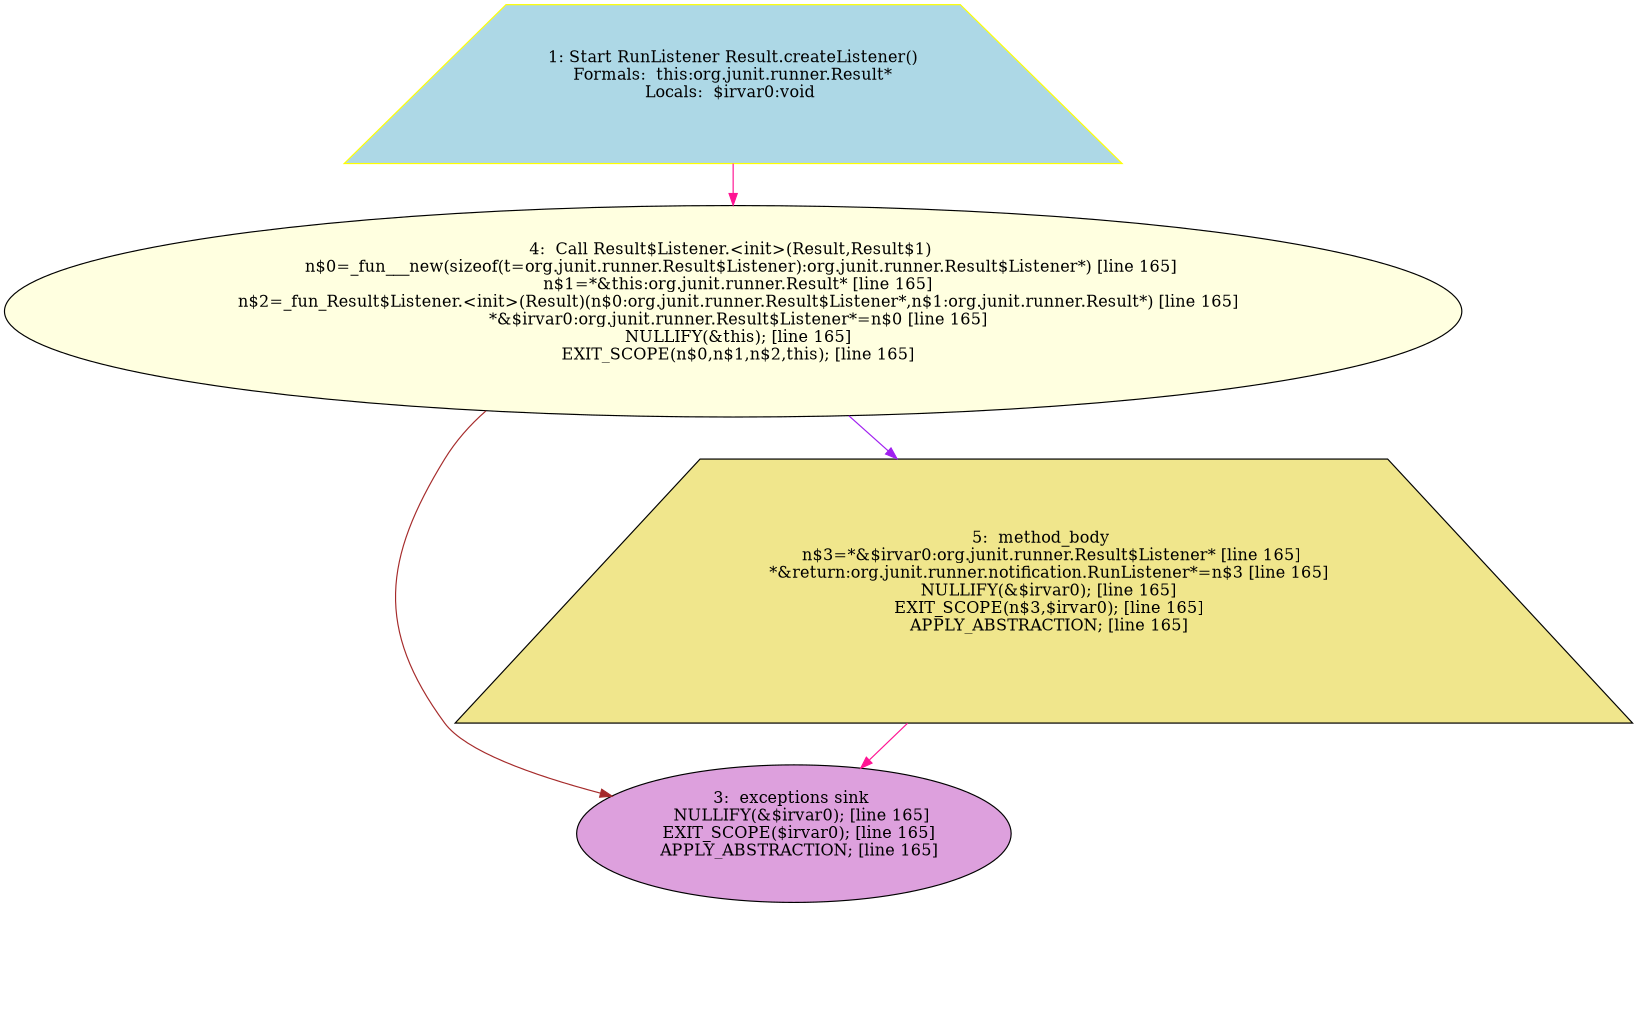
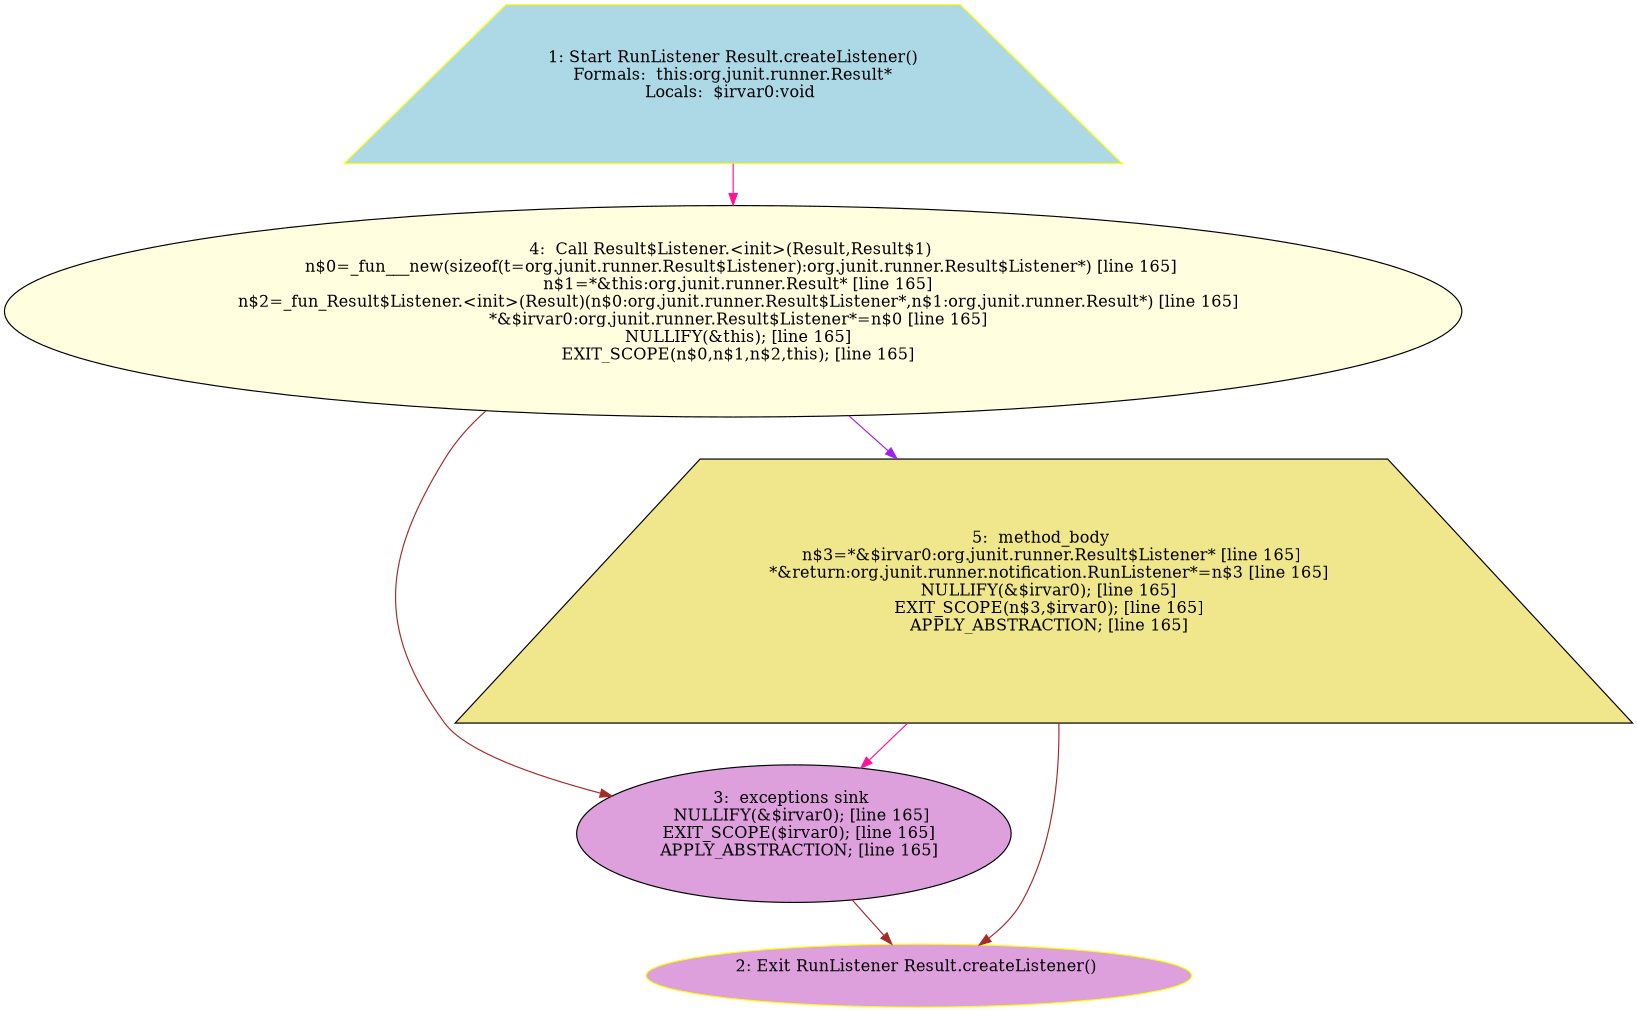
none -> (919, 976)
